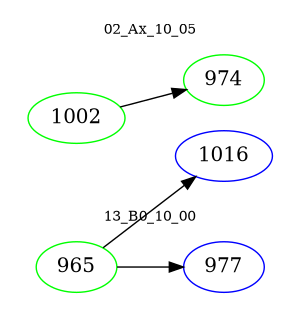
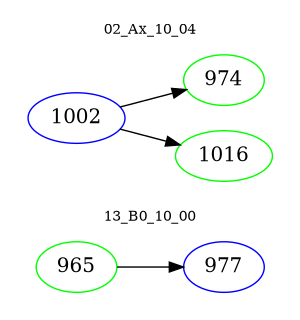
(150, 30) -> (150, 30)
(77, 118) -> (77, 118)
(224, 156) -> (224, 156)
(144, 216) -> (143, 135)
